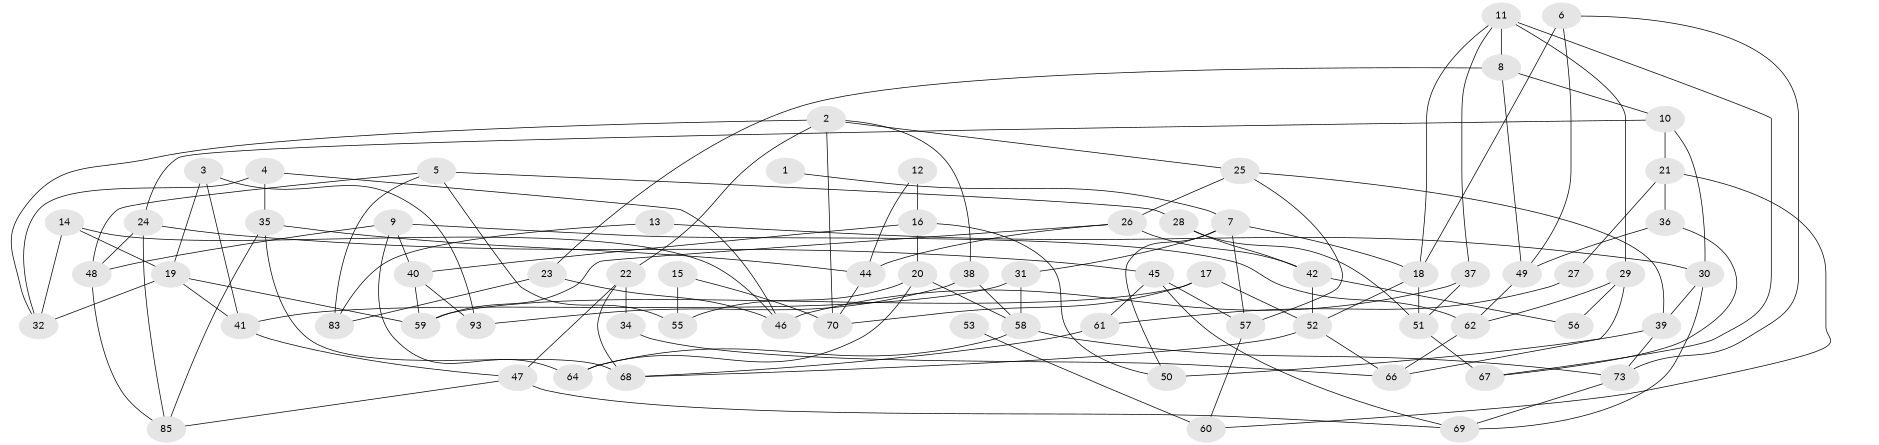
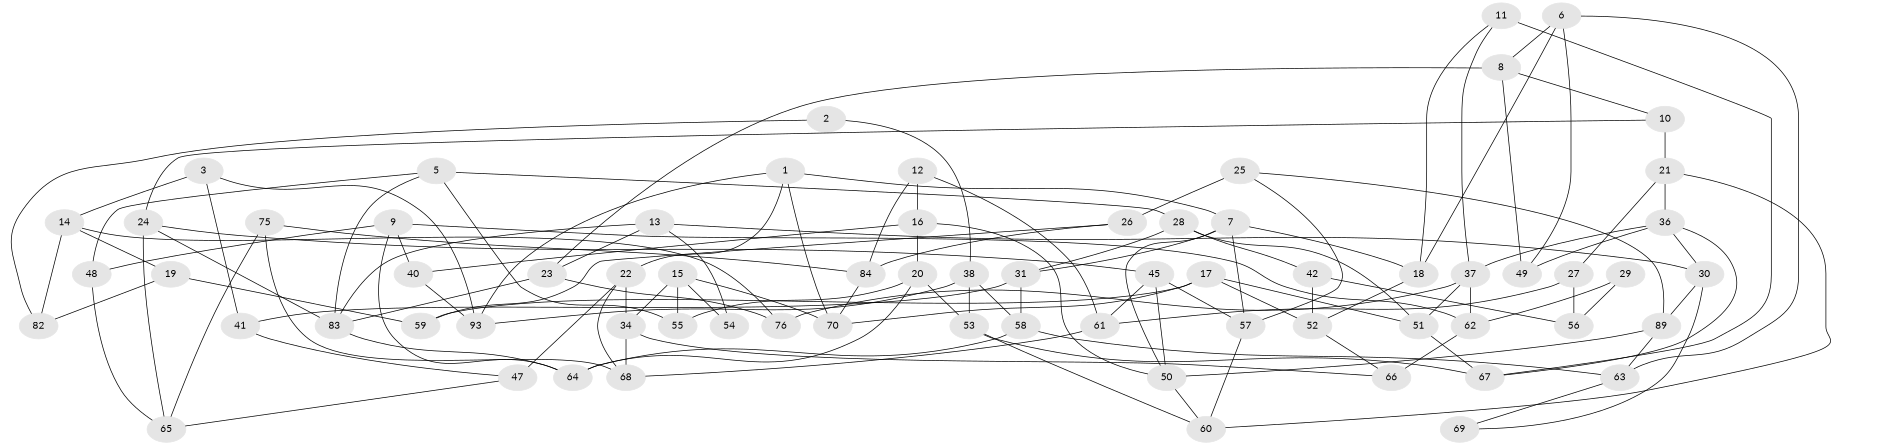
(1501, 42) -> (1531, 42)
(1626, 131) -> none
(1033, 145) -> none
(265, 171) -> none
(723, 193) -> (741, 245)
(1700, 193) -> (1685, 248)
none -> (607, 212)
(830, 222) -> (806, 256)
(187, 223) -> (133, 195)
(265, 223) -> (265, 223)
none -> (1027, 225)
none -> (620, 239)
none -> (1565, 242)
(122, 245) -> (243, 276)
(1219, 249) -> none
none -> (1102, 252)
(866, 274) -> (866, 274)
(966, 298) -> (951, 308)
none -> (969, 298)
(206, 300) -> none
(417, 300) -> none
none -> (652, 300)
(1419, 300) -> (1304, 298)
none -> (1574, 301)
(1492, 305) -> (1470, 298)
(39, 326) -> (39, 326)
none -> (729, 326)
(781, 326) -> (781, 326)
(1661, 326) -> (1661, 326)
none -> (454, 352)
(1521, 353) -> none
none -> (1224, 360)
(939, 365) -> (626, 352)
(1291, 376) -> (1161, 326)
(1620, 378) -> (1620, 378)
none -> (1186, 404)
(986, 414) -> none
(166, 429) -> (166, 429)
